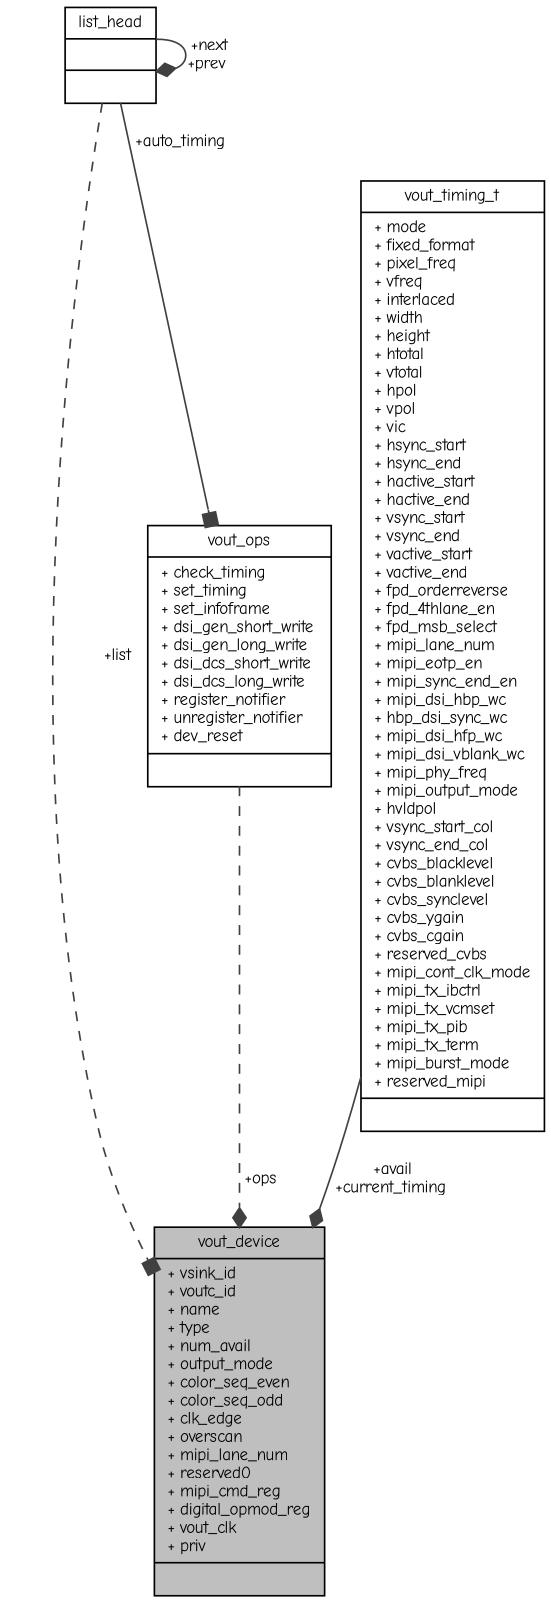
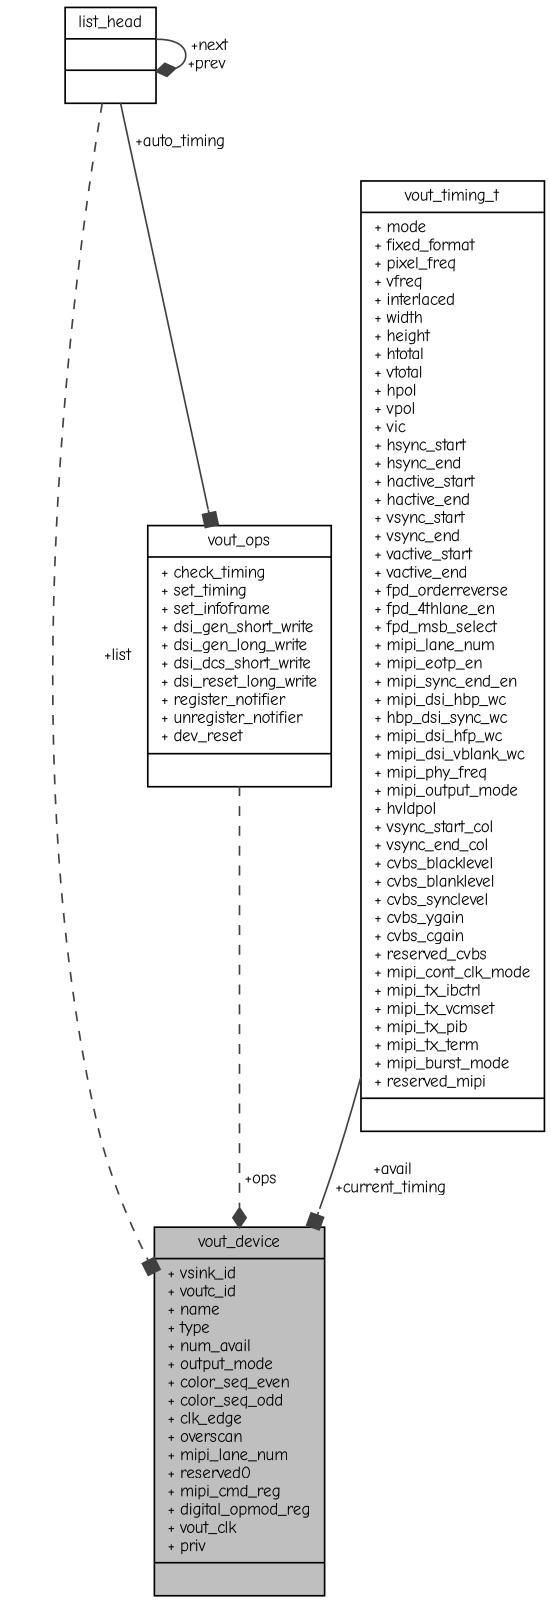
(234, 682) -> (240, 682)
(342, 1143) -> (342, 1143)
